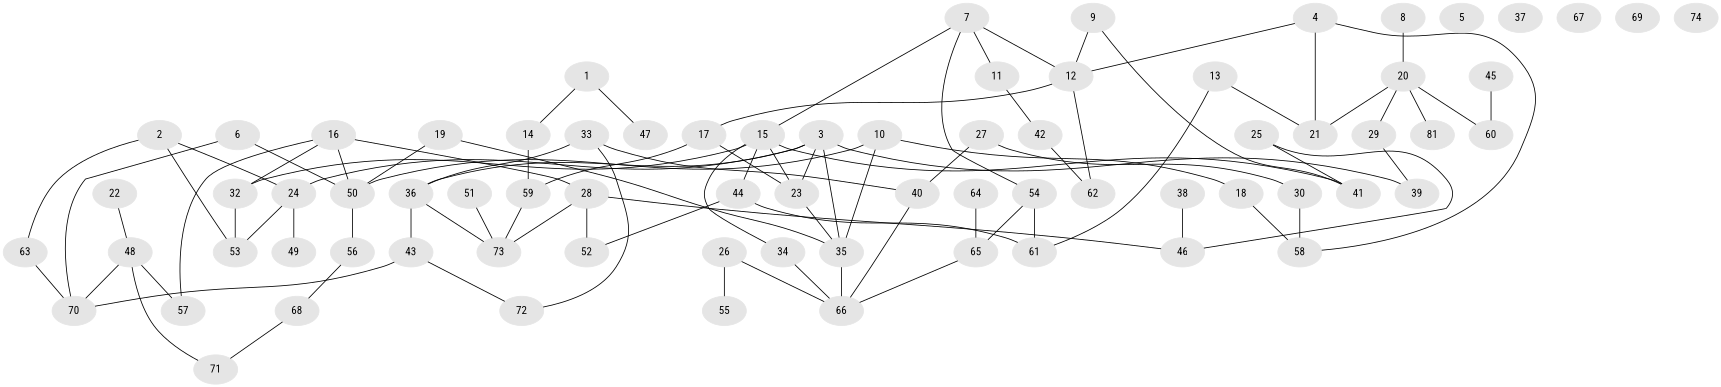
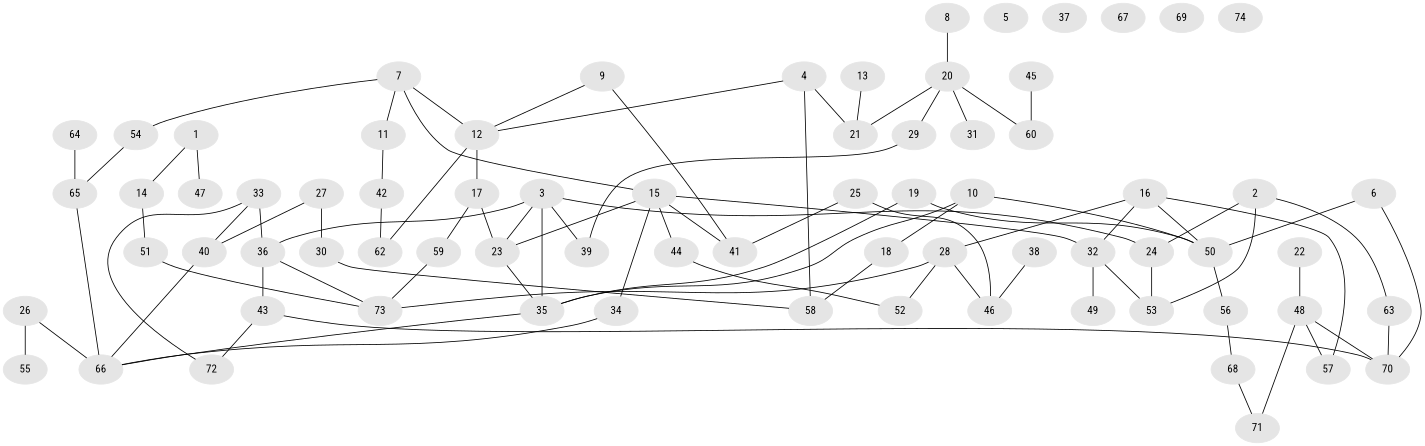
(1432, 135) -> (973, 135)
(528, 164) -> (144, 223)
(294, 223) -> (1093, 282)
(1034, 252) -> none
